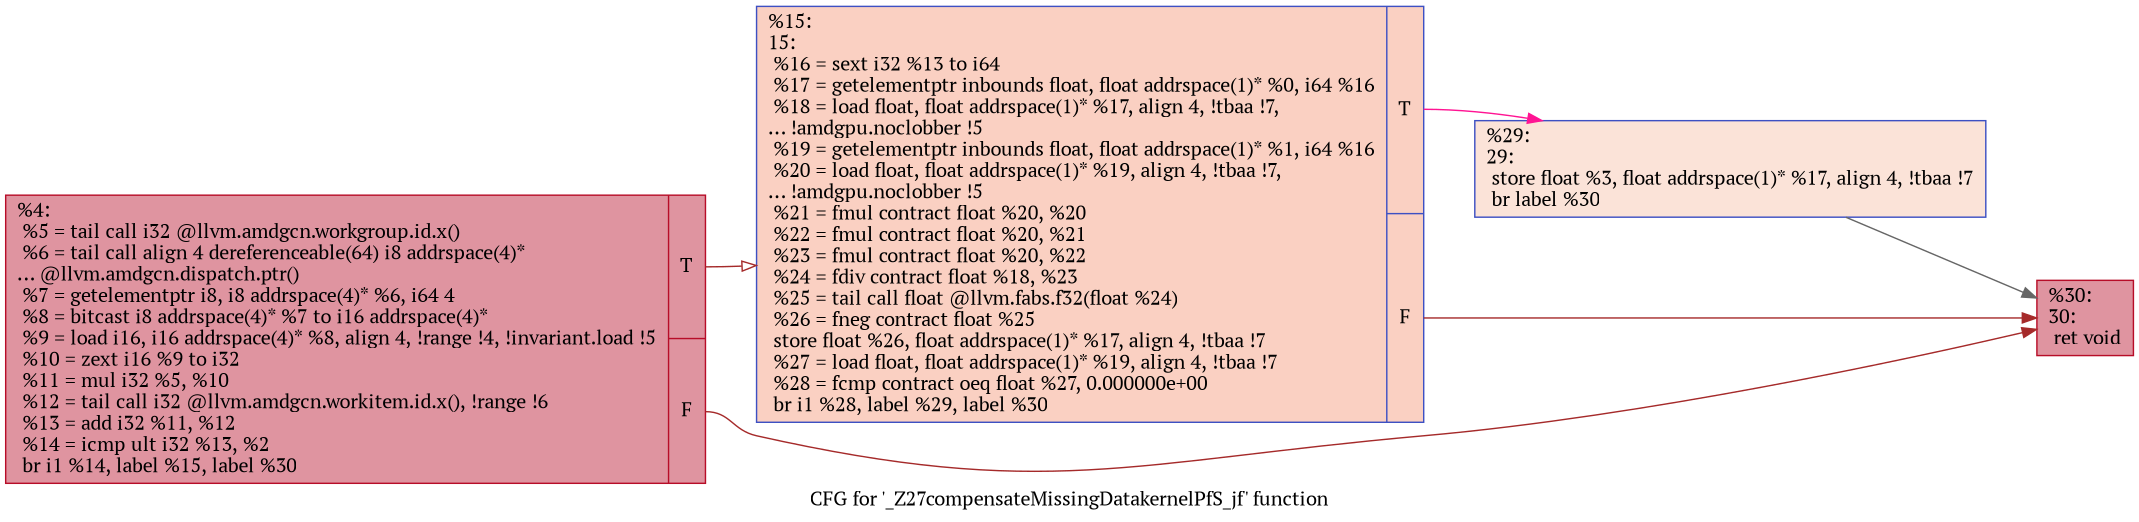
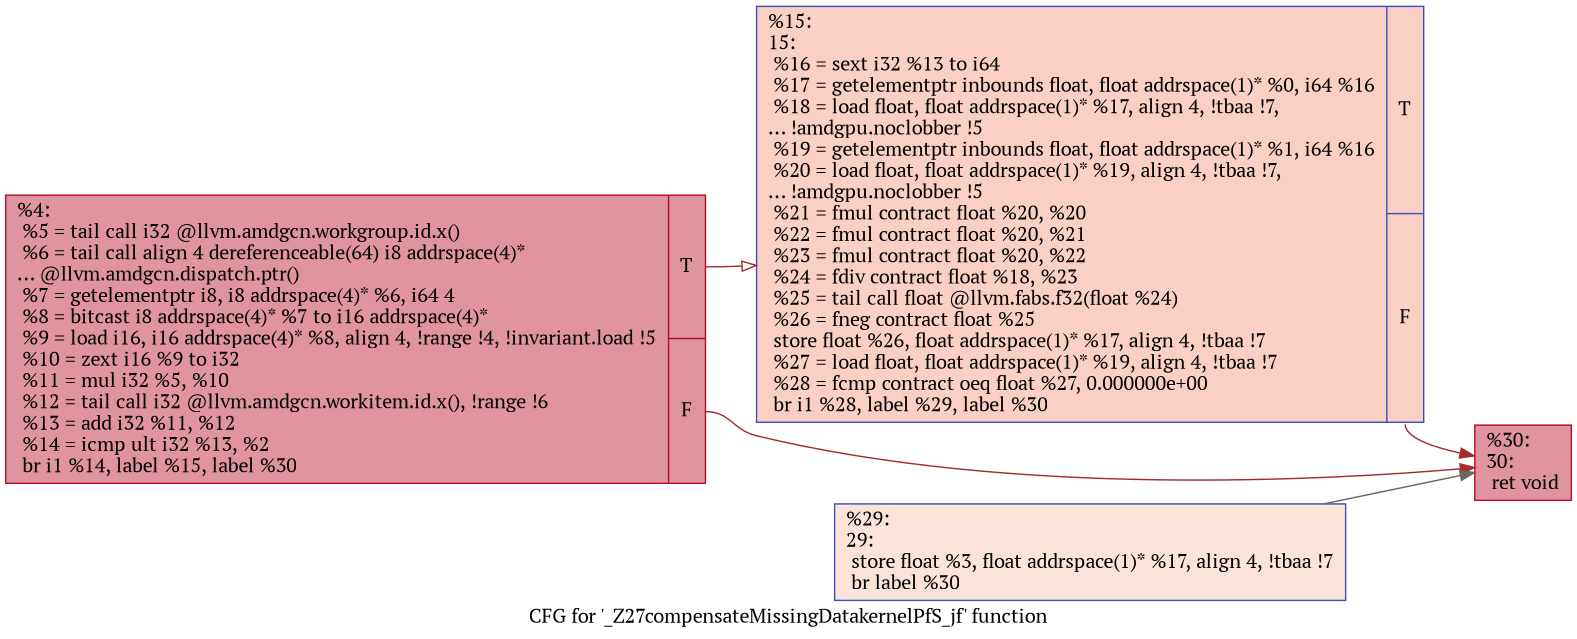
(1476, 112) -> none
